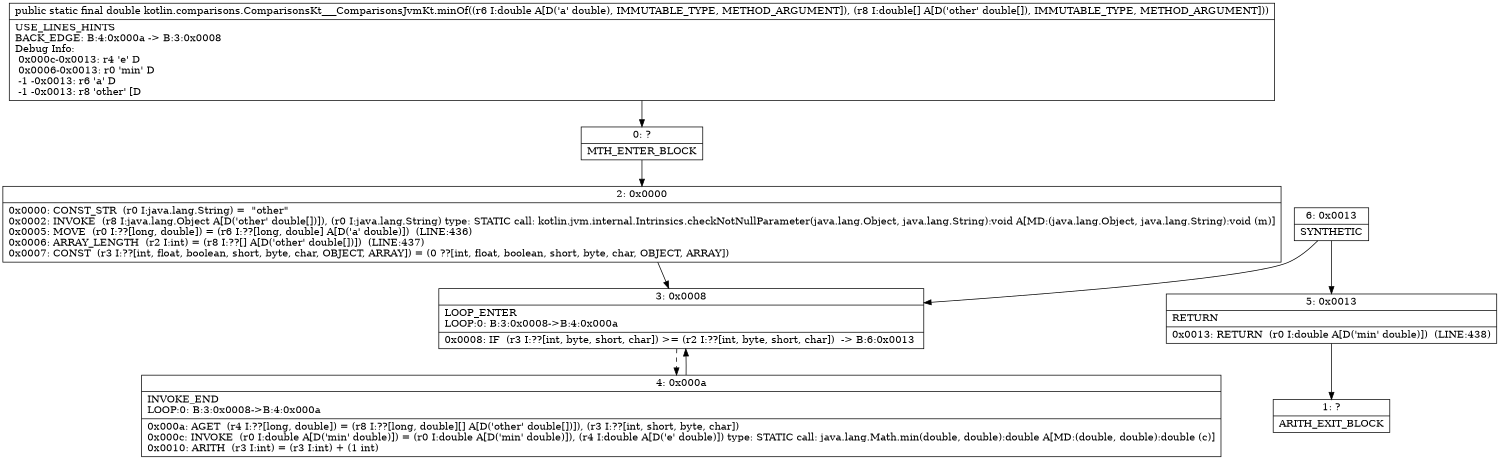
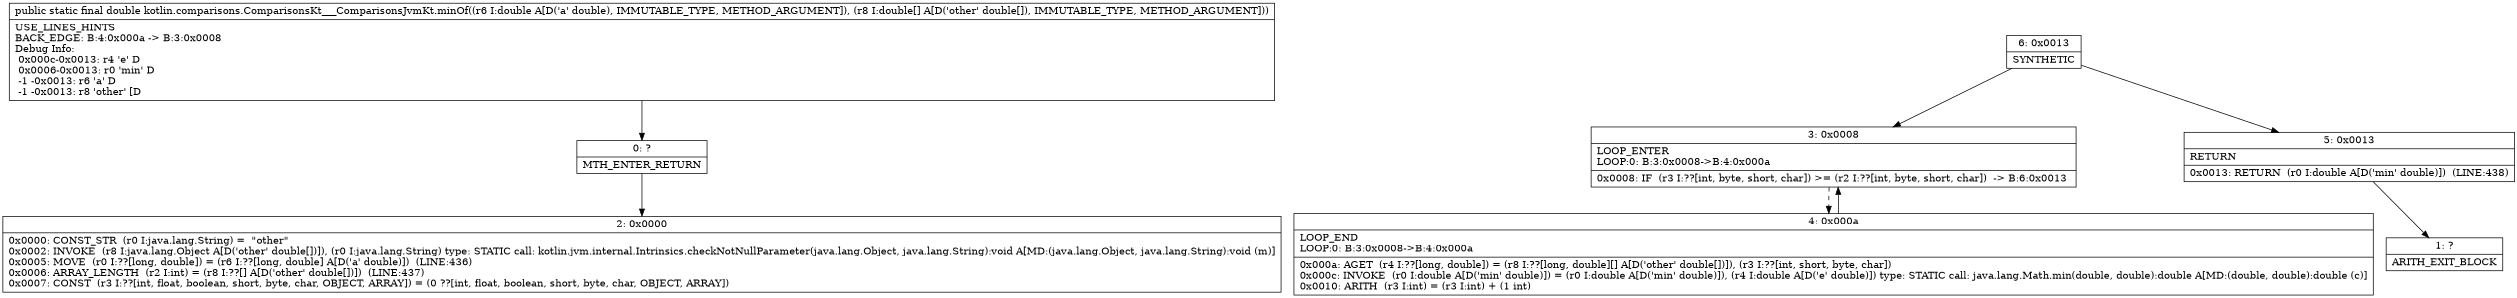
(642, 151) -> (642, 165)
(662, 272) -> none
(183, 399) -> (1329, 238)
